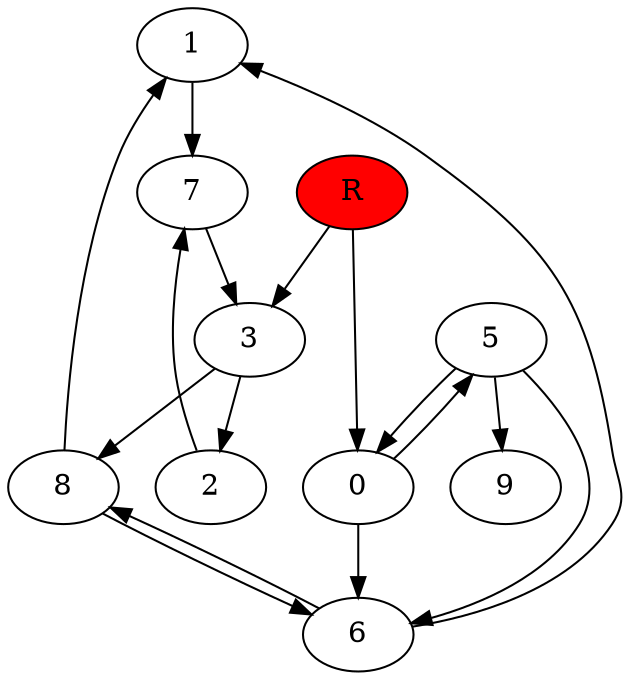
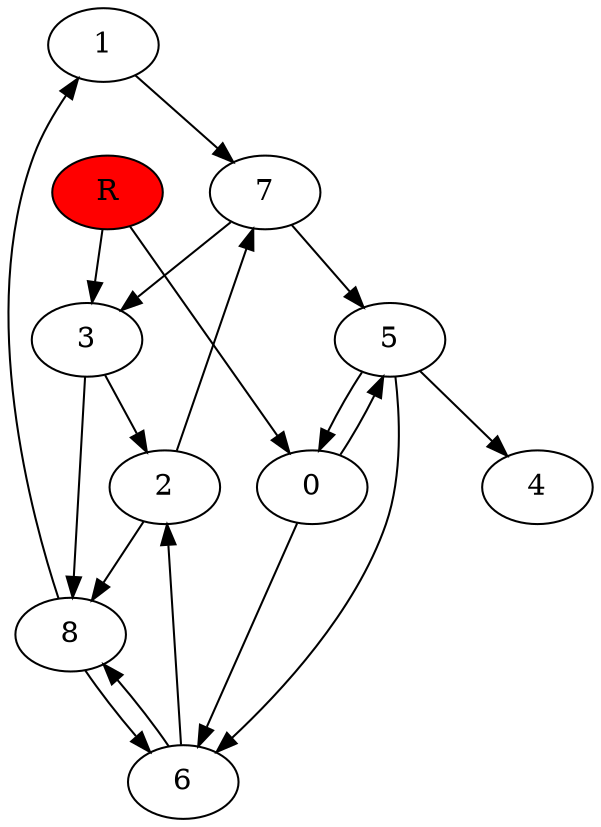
none -> (321, 258)
(583, 333) -> (175, 645)
(506, 487) -> (537, 487)
none -> (123, 552)
